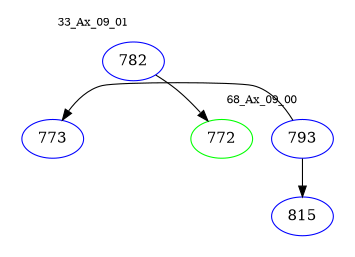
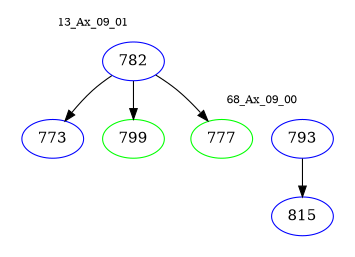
(93, 23) -> (93, 23)
(183, 83) -> (90, 92)
none -> (133, 139)
(222, 139) -> (222, 139)
